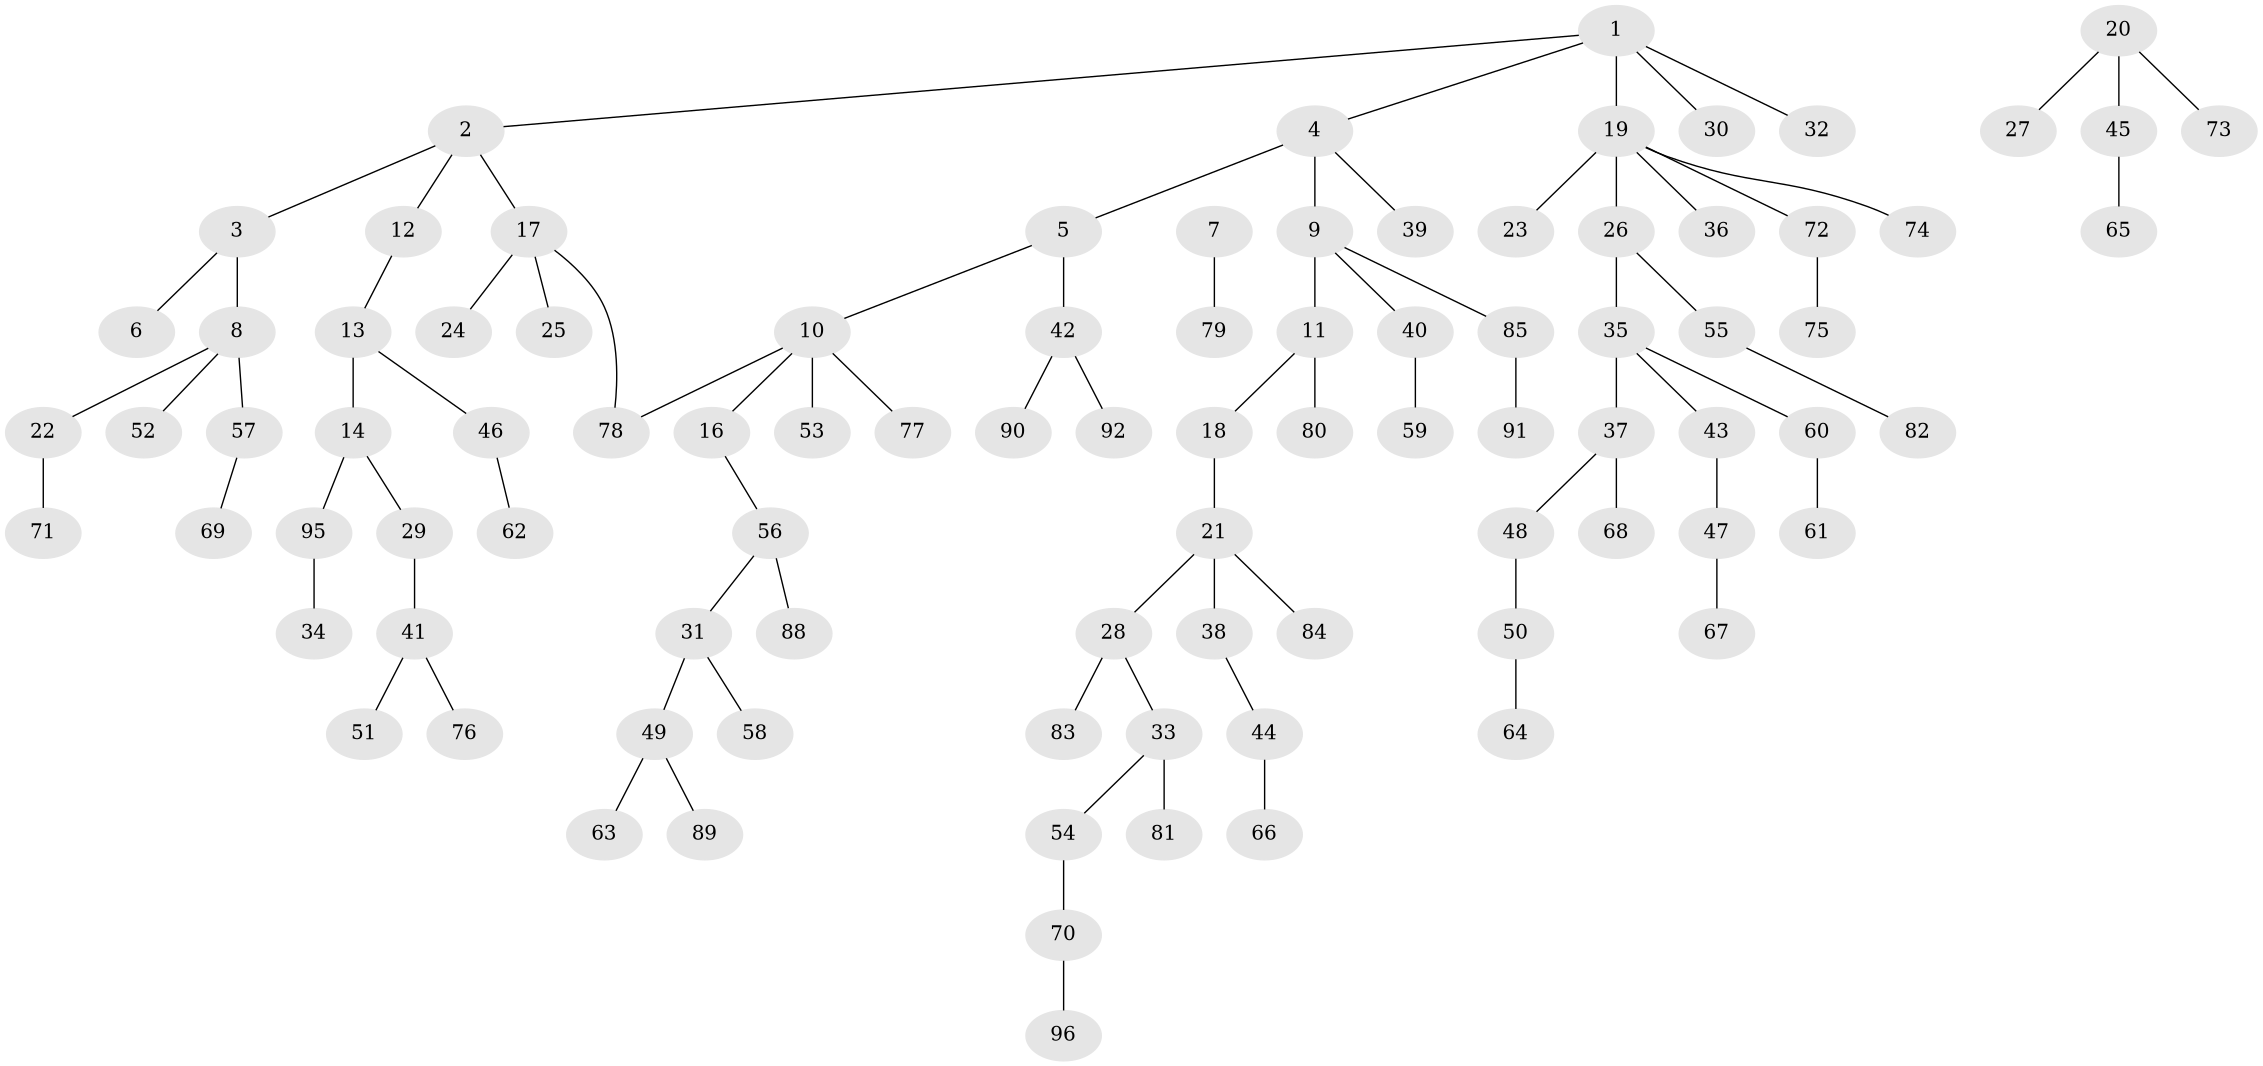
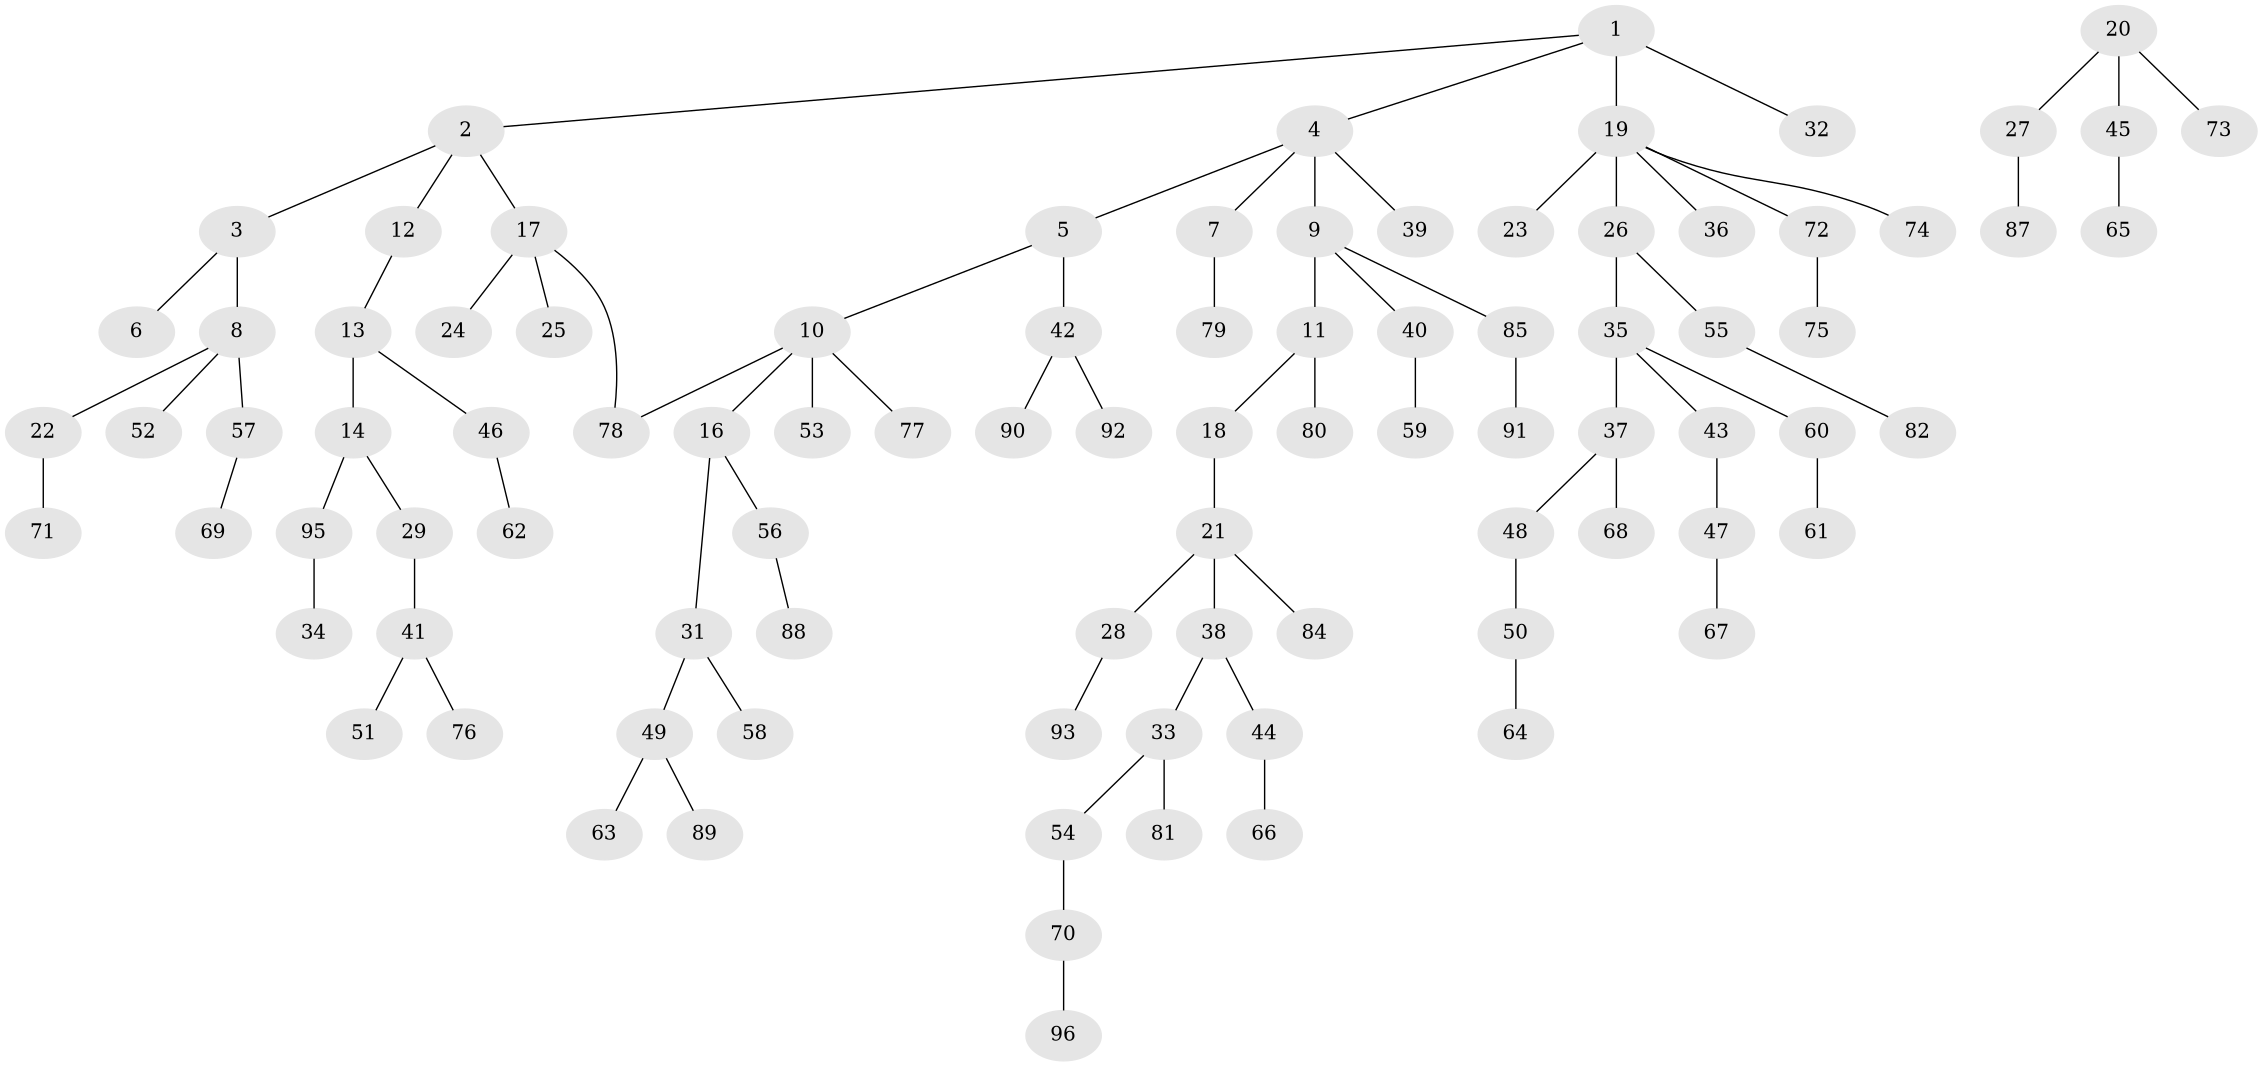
(1717, 131) -> none
none -> (1265, 181)
none -> (2018, 232)
(732, 583) -> (703, 533)
(1139, 684) -> (1189, 684)
(1064, 734) -> (1064, 734)
